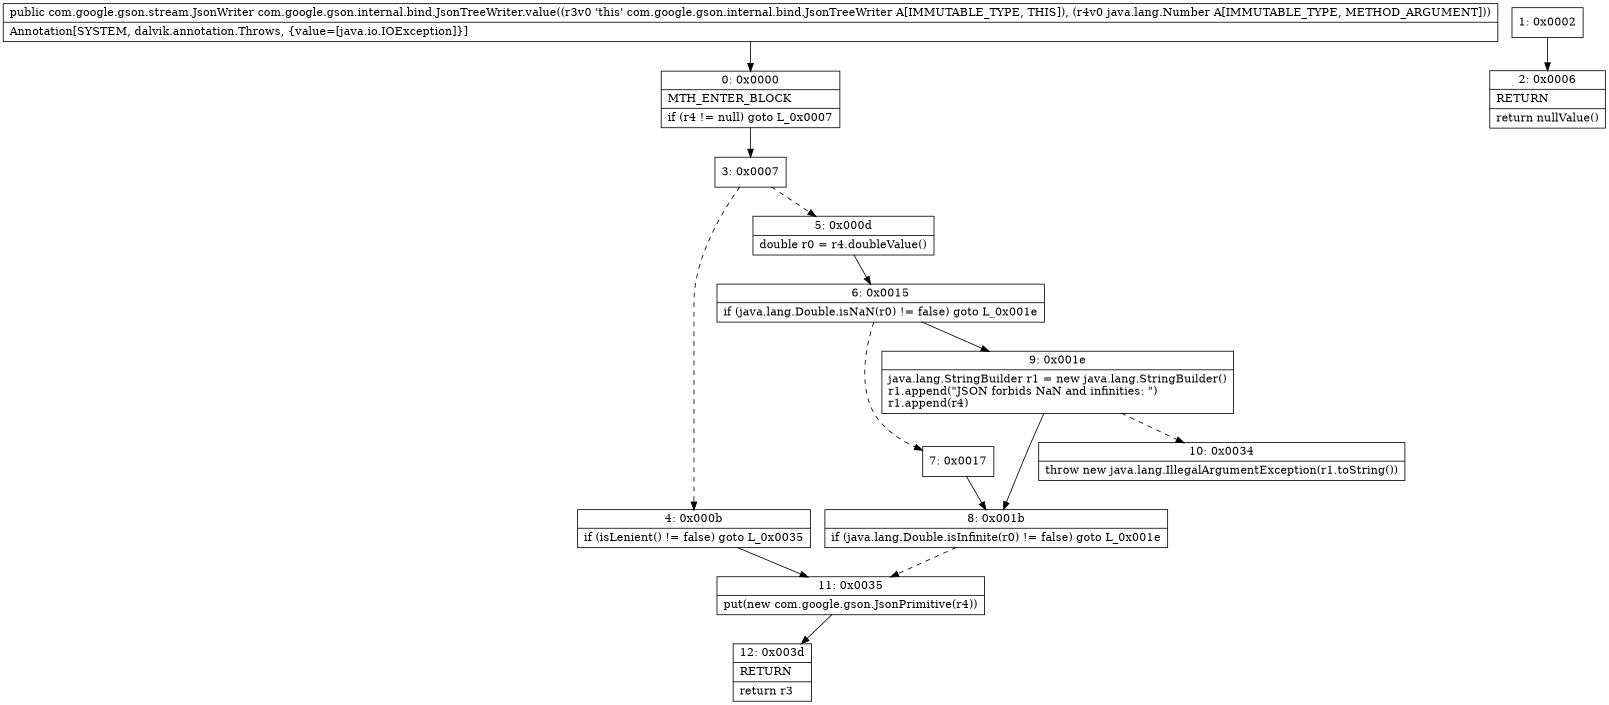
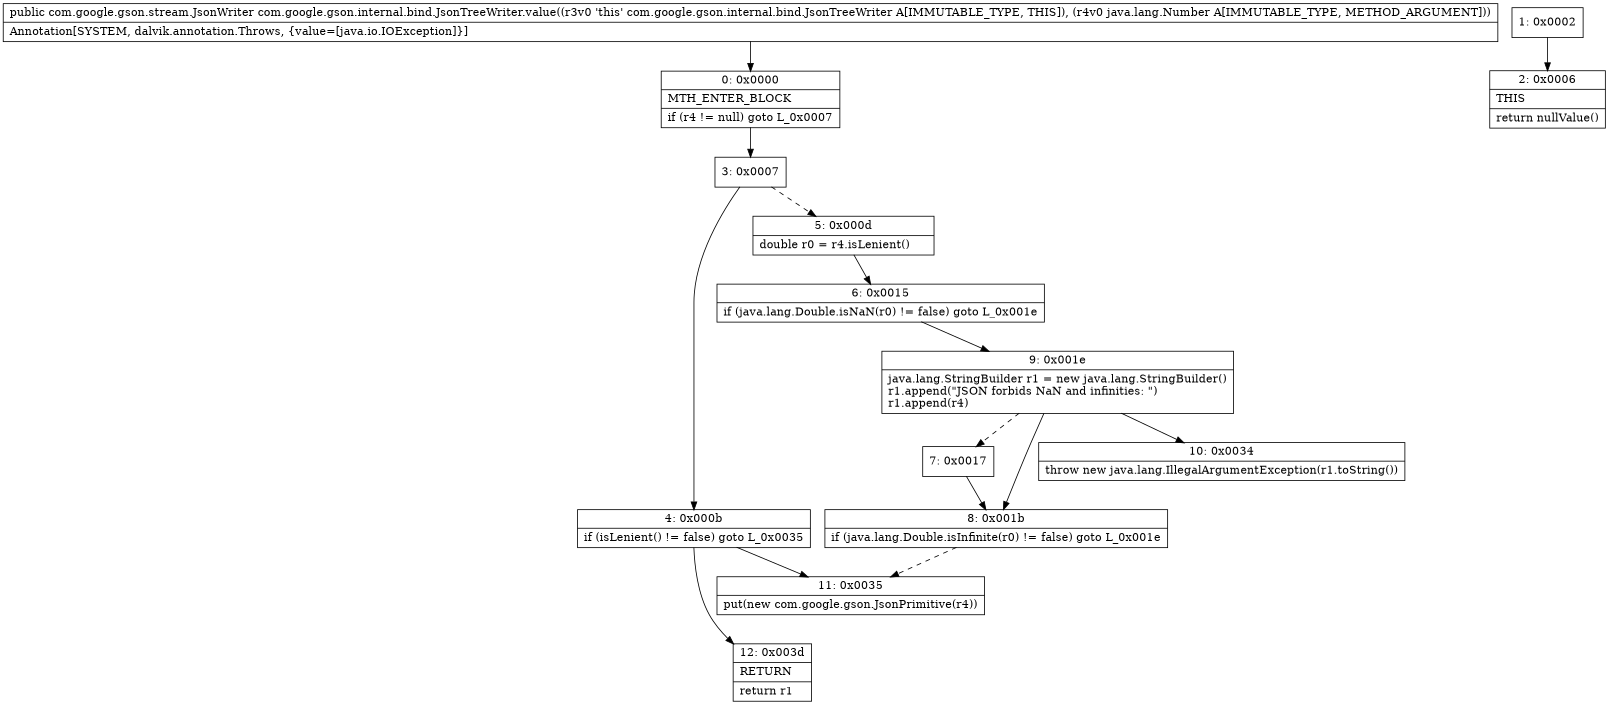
(1522, 99) -> (1511, 99)
(843, 245) -> (835, 245)
(694, 339) -> (694, 339)
(867, 395) -> (1001, 427)
(1149, 426) -> (1149, 426)
(820, 626) -> (702, 597)
(767, 691) -> (767, 691)
